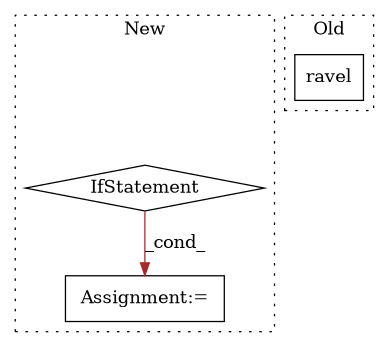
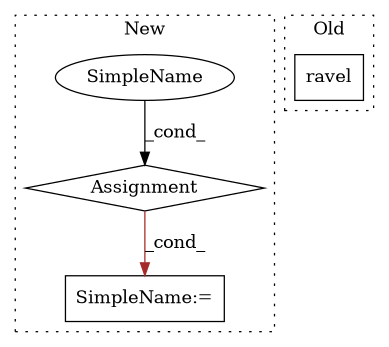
none -> (145, 78)
(145, 188) -> (145, 188)
(145, 299) -> (145, 299)
